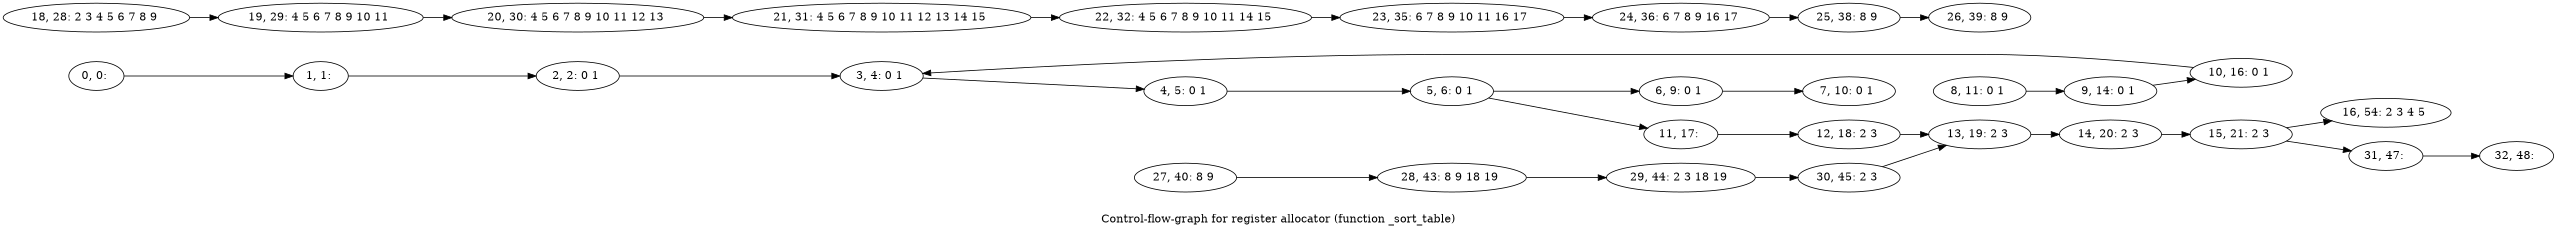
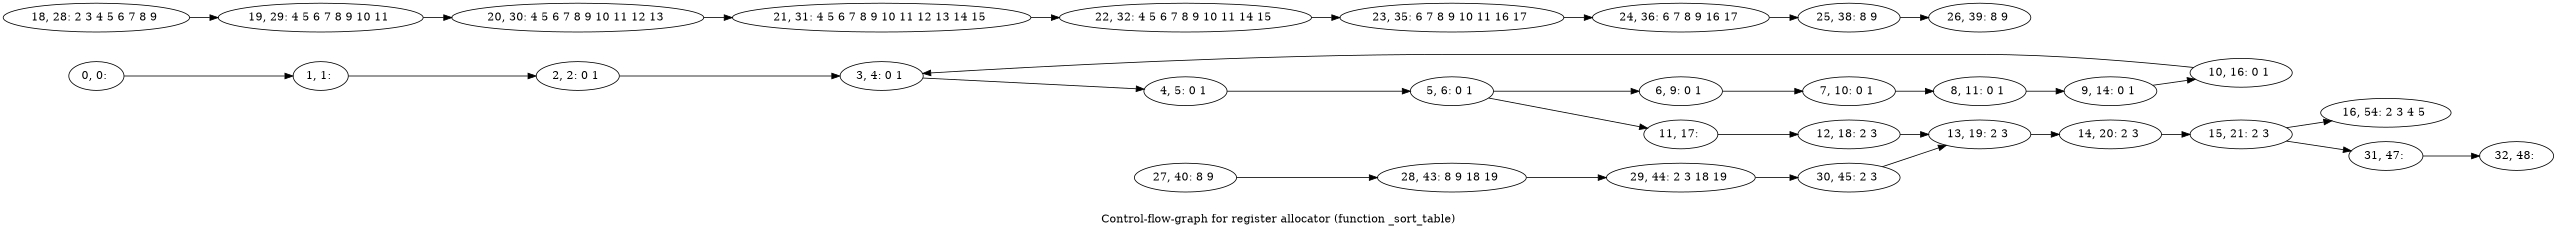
none -> (1910, 91)
